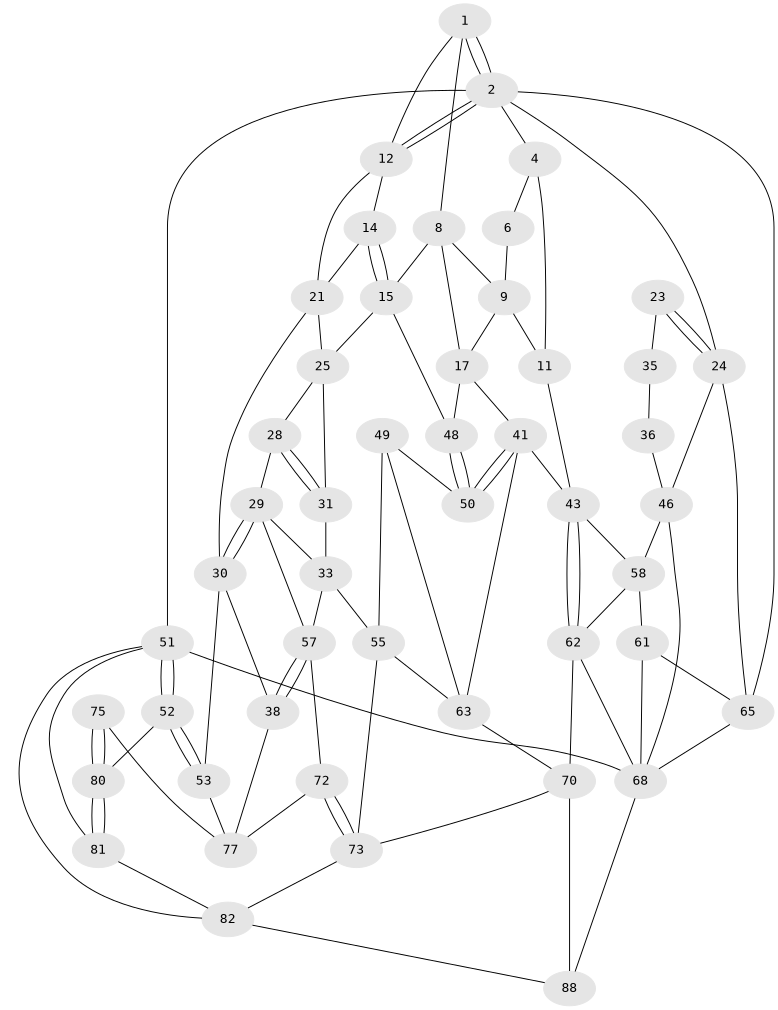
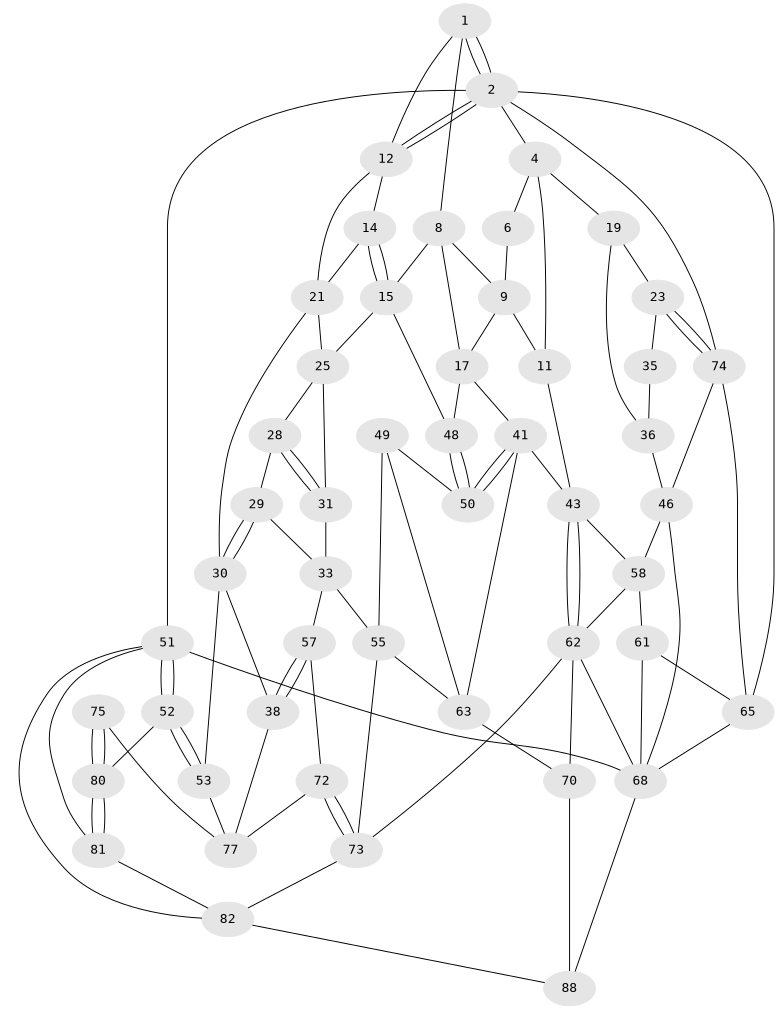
none -> (614, 228)
(719, 367) -> (719, 367)
(283, 574) -> none
(465, 820) -> (473, 754)
